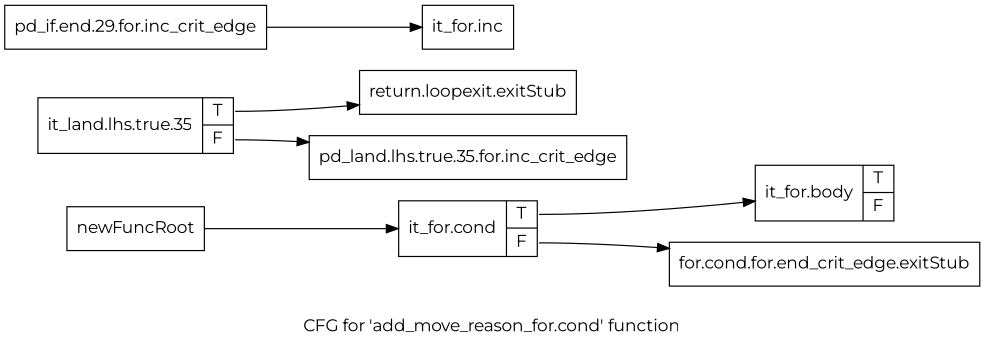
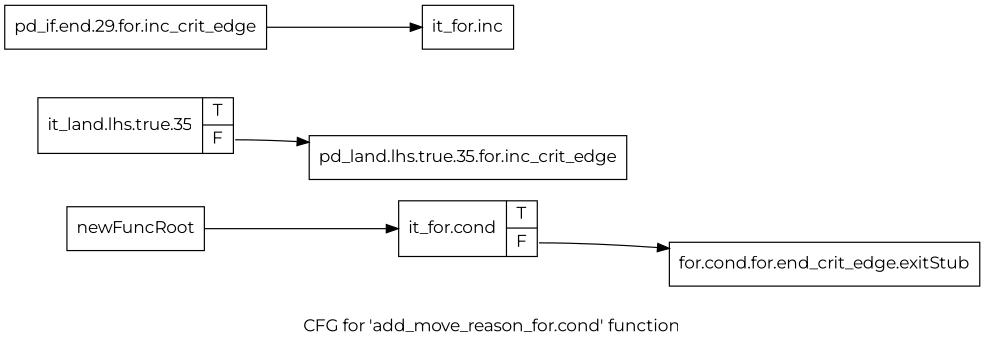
(468, 92) -> none
(825, 193) -> none
